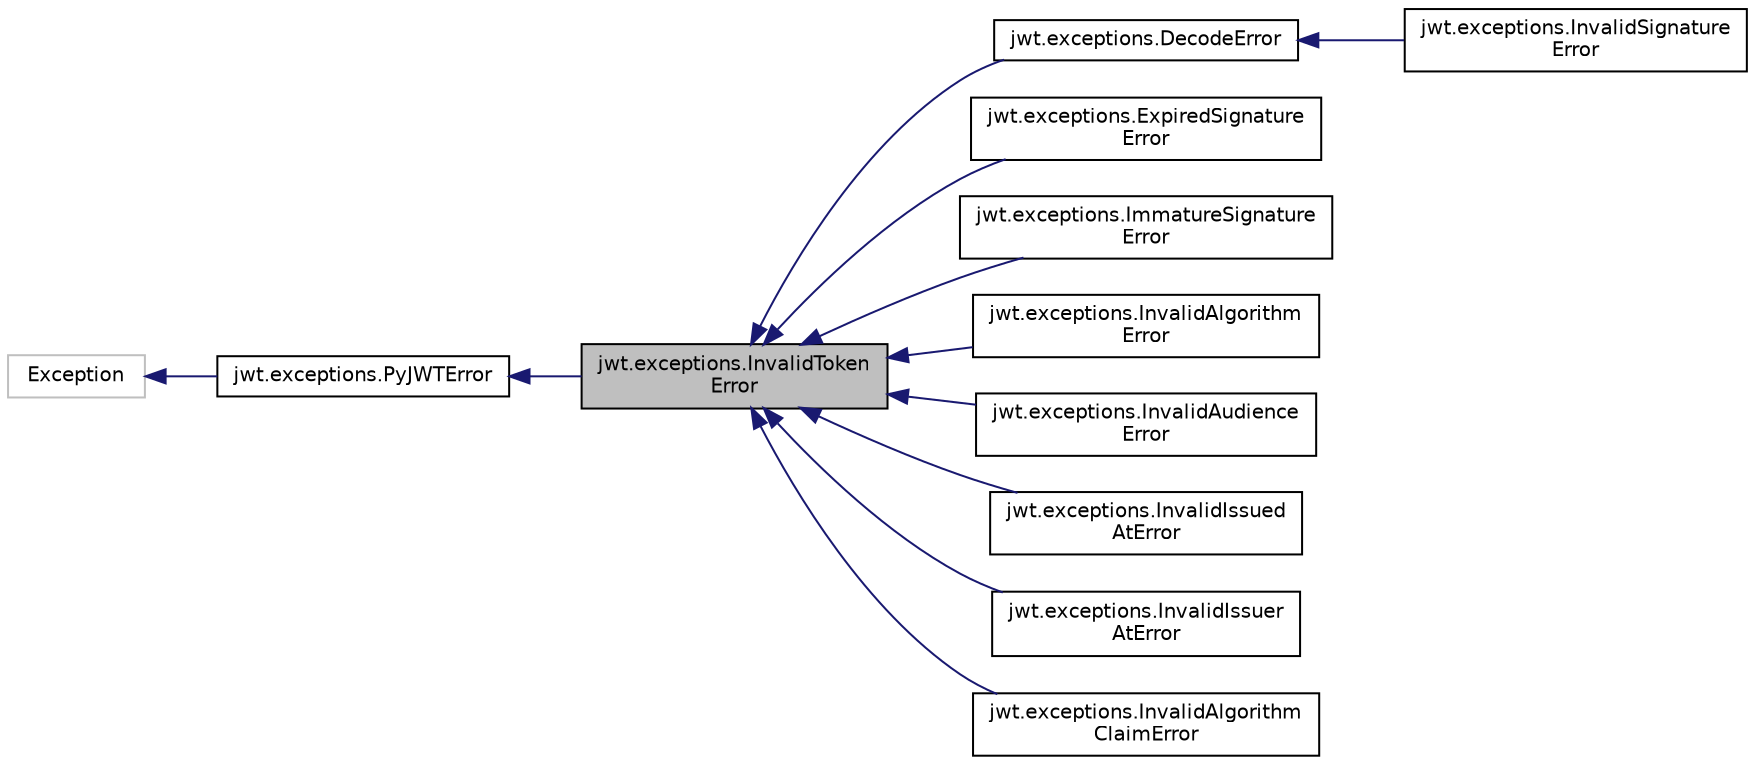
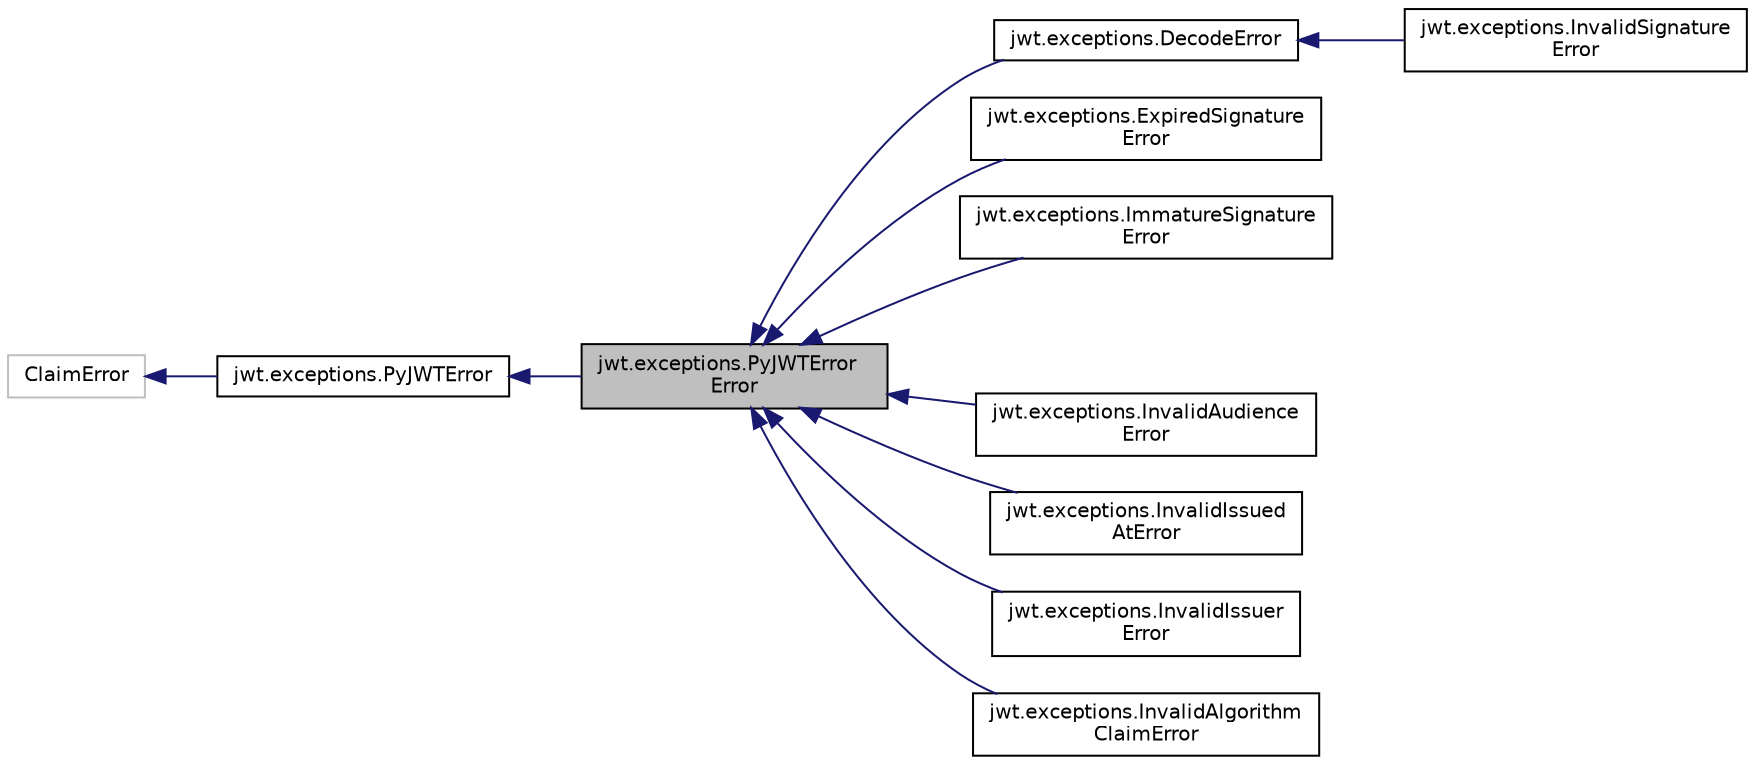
(1146, 326) -> none
(76, 376) -> (76, 376)
(735, 376) -> (735, 376)
(1146, 624) -> (1146, 624)
